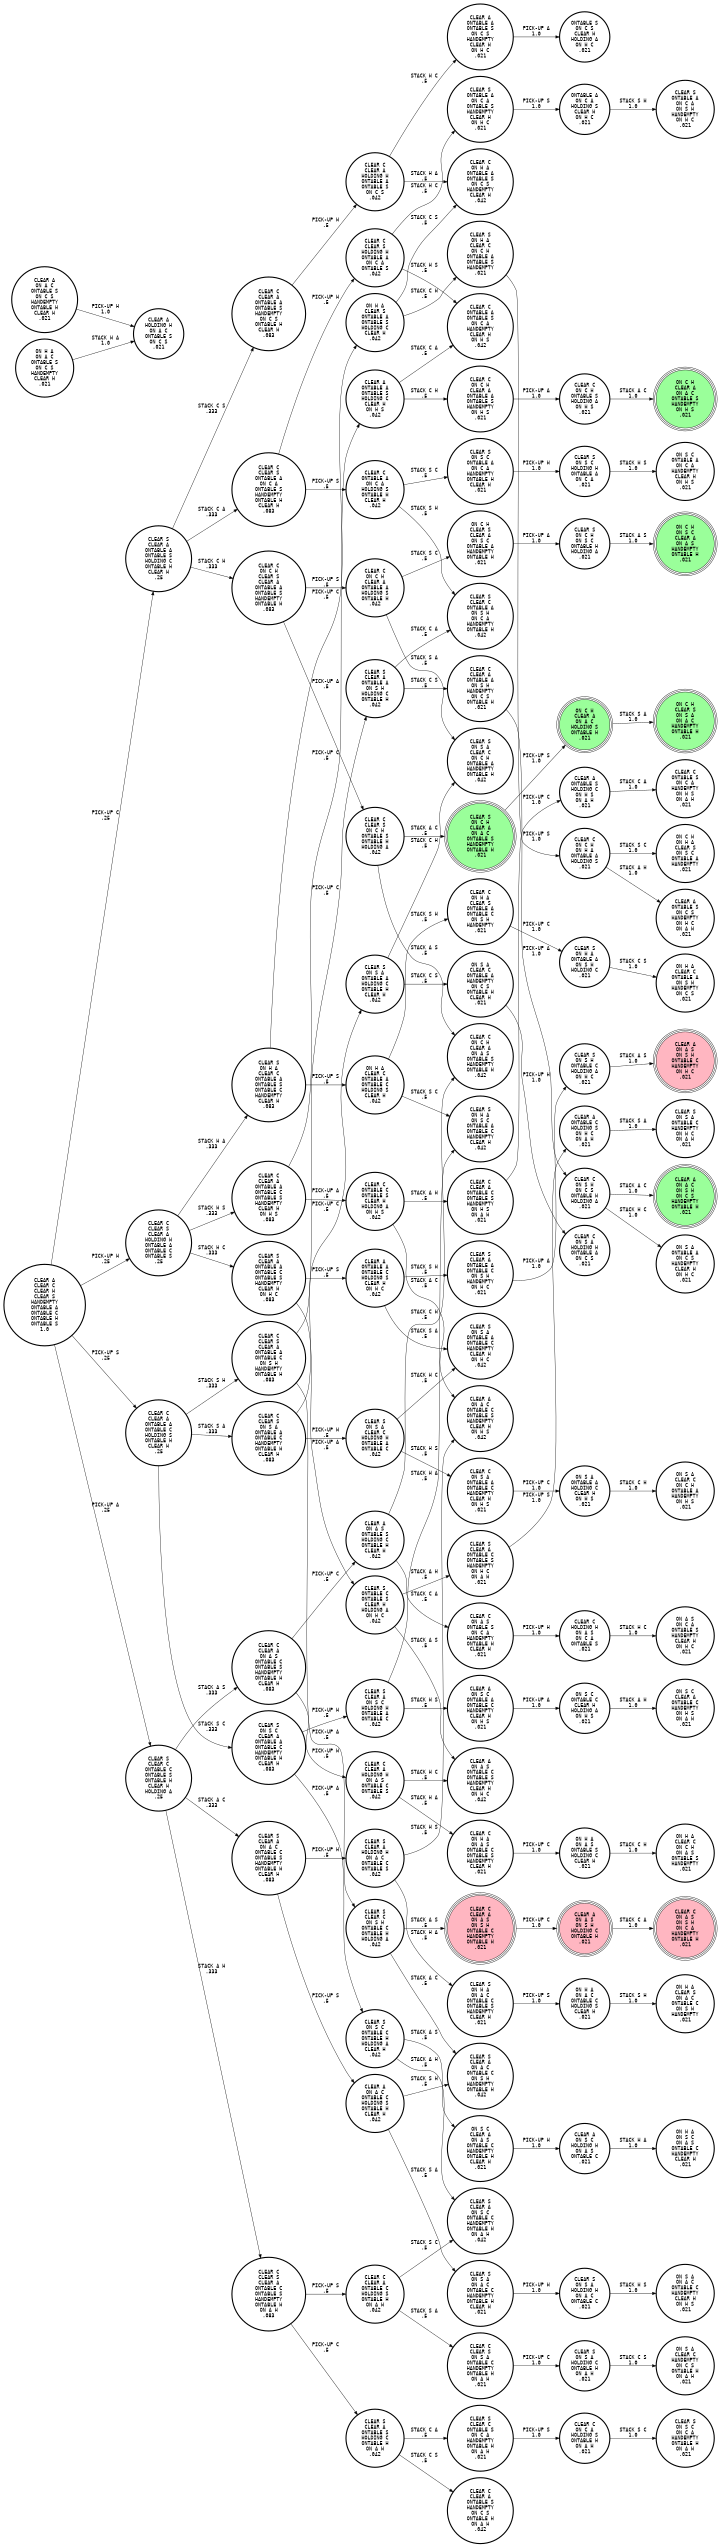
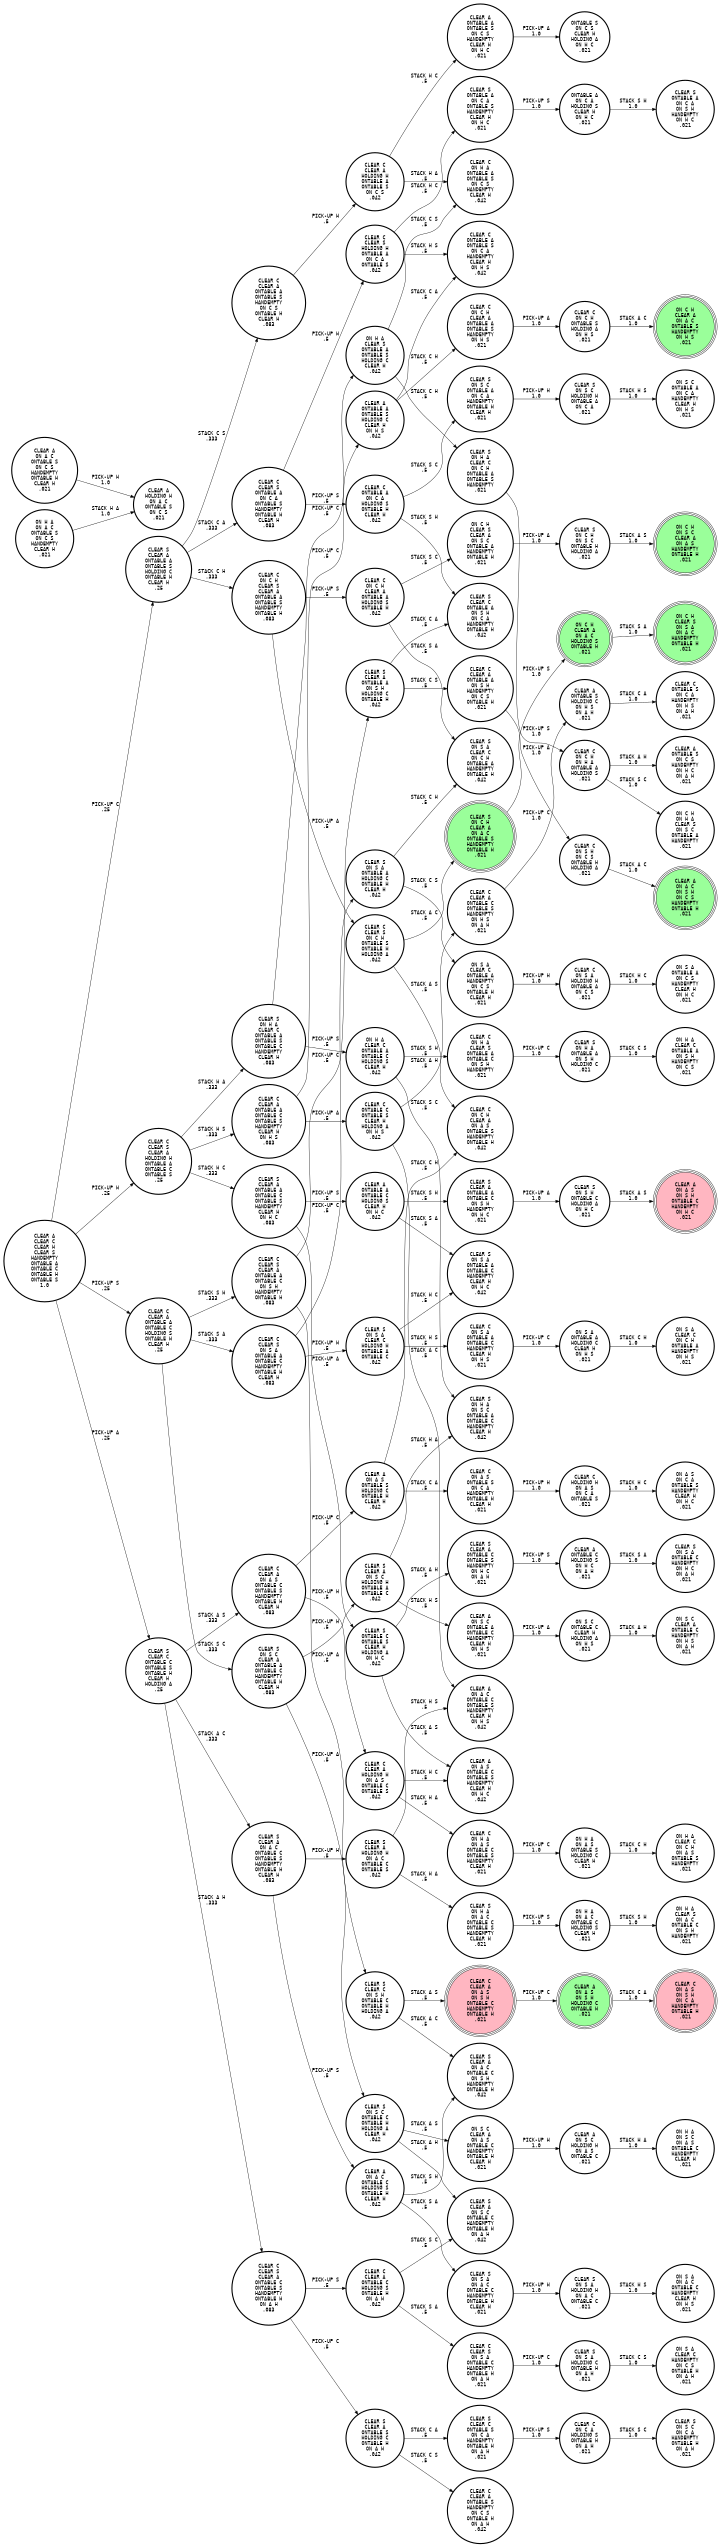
(632, 1226) -> (631, 984)
(585, 1928) -> (585, 2001)
